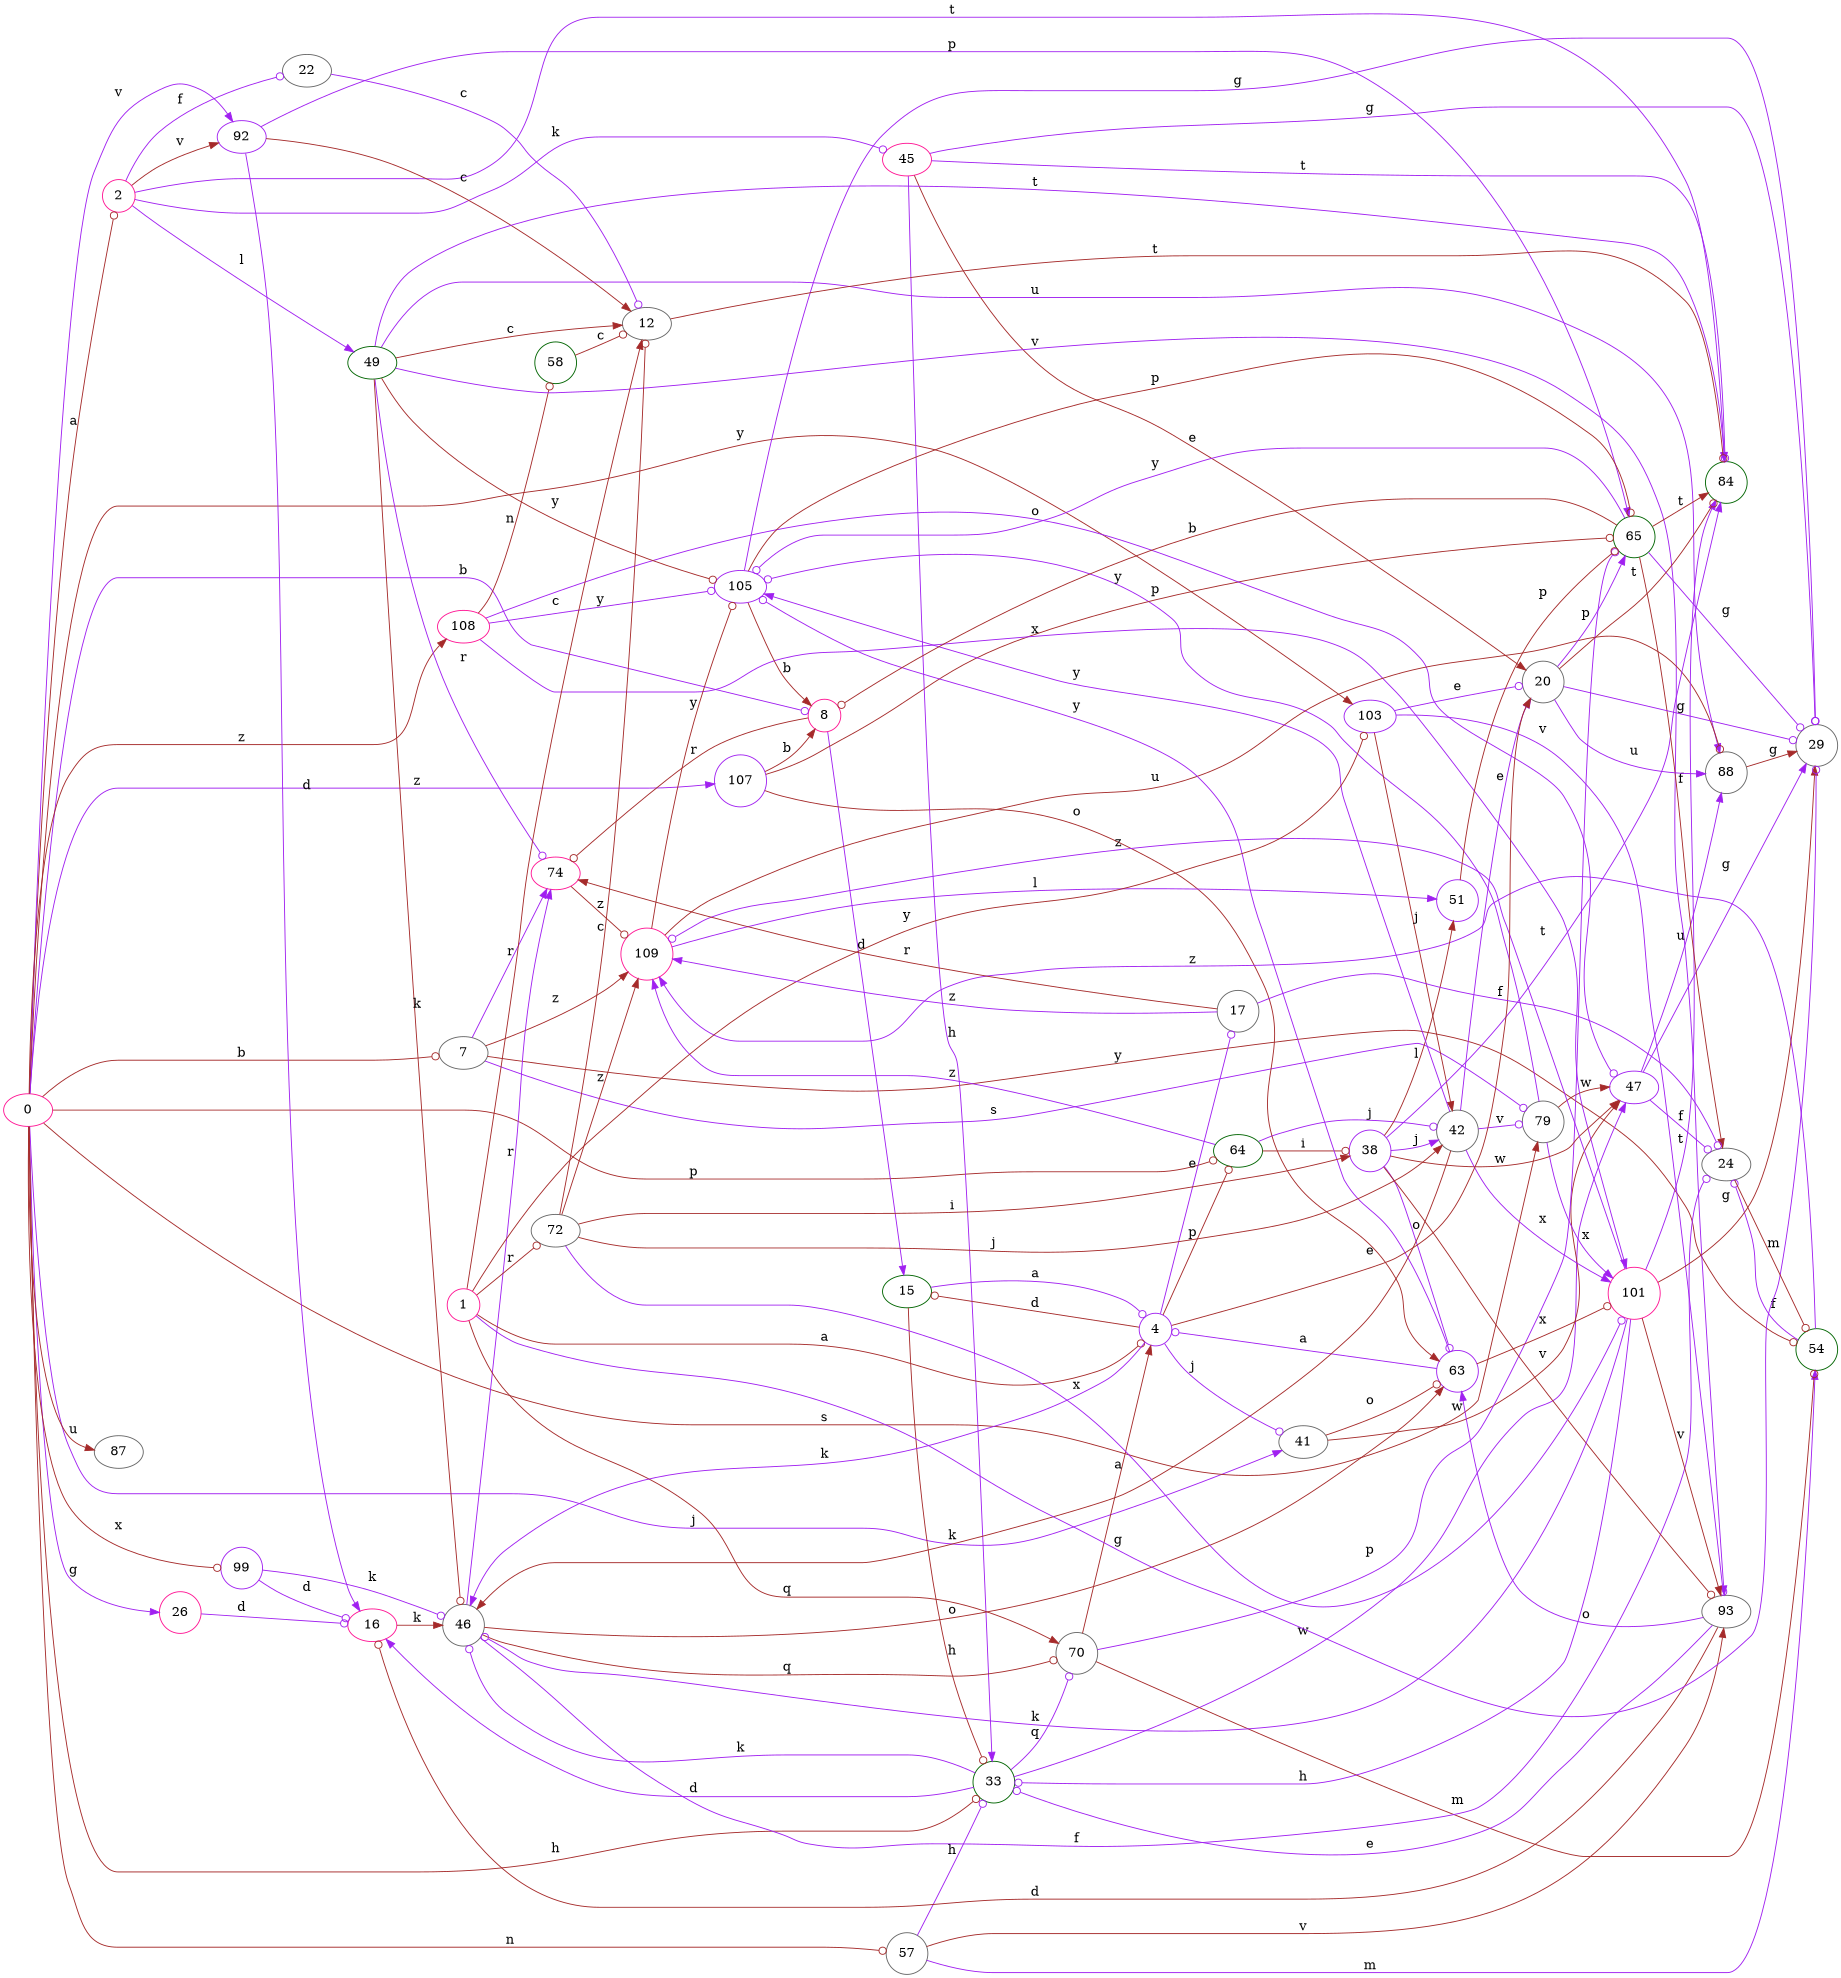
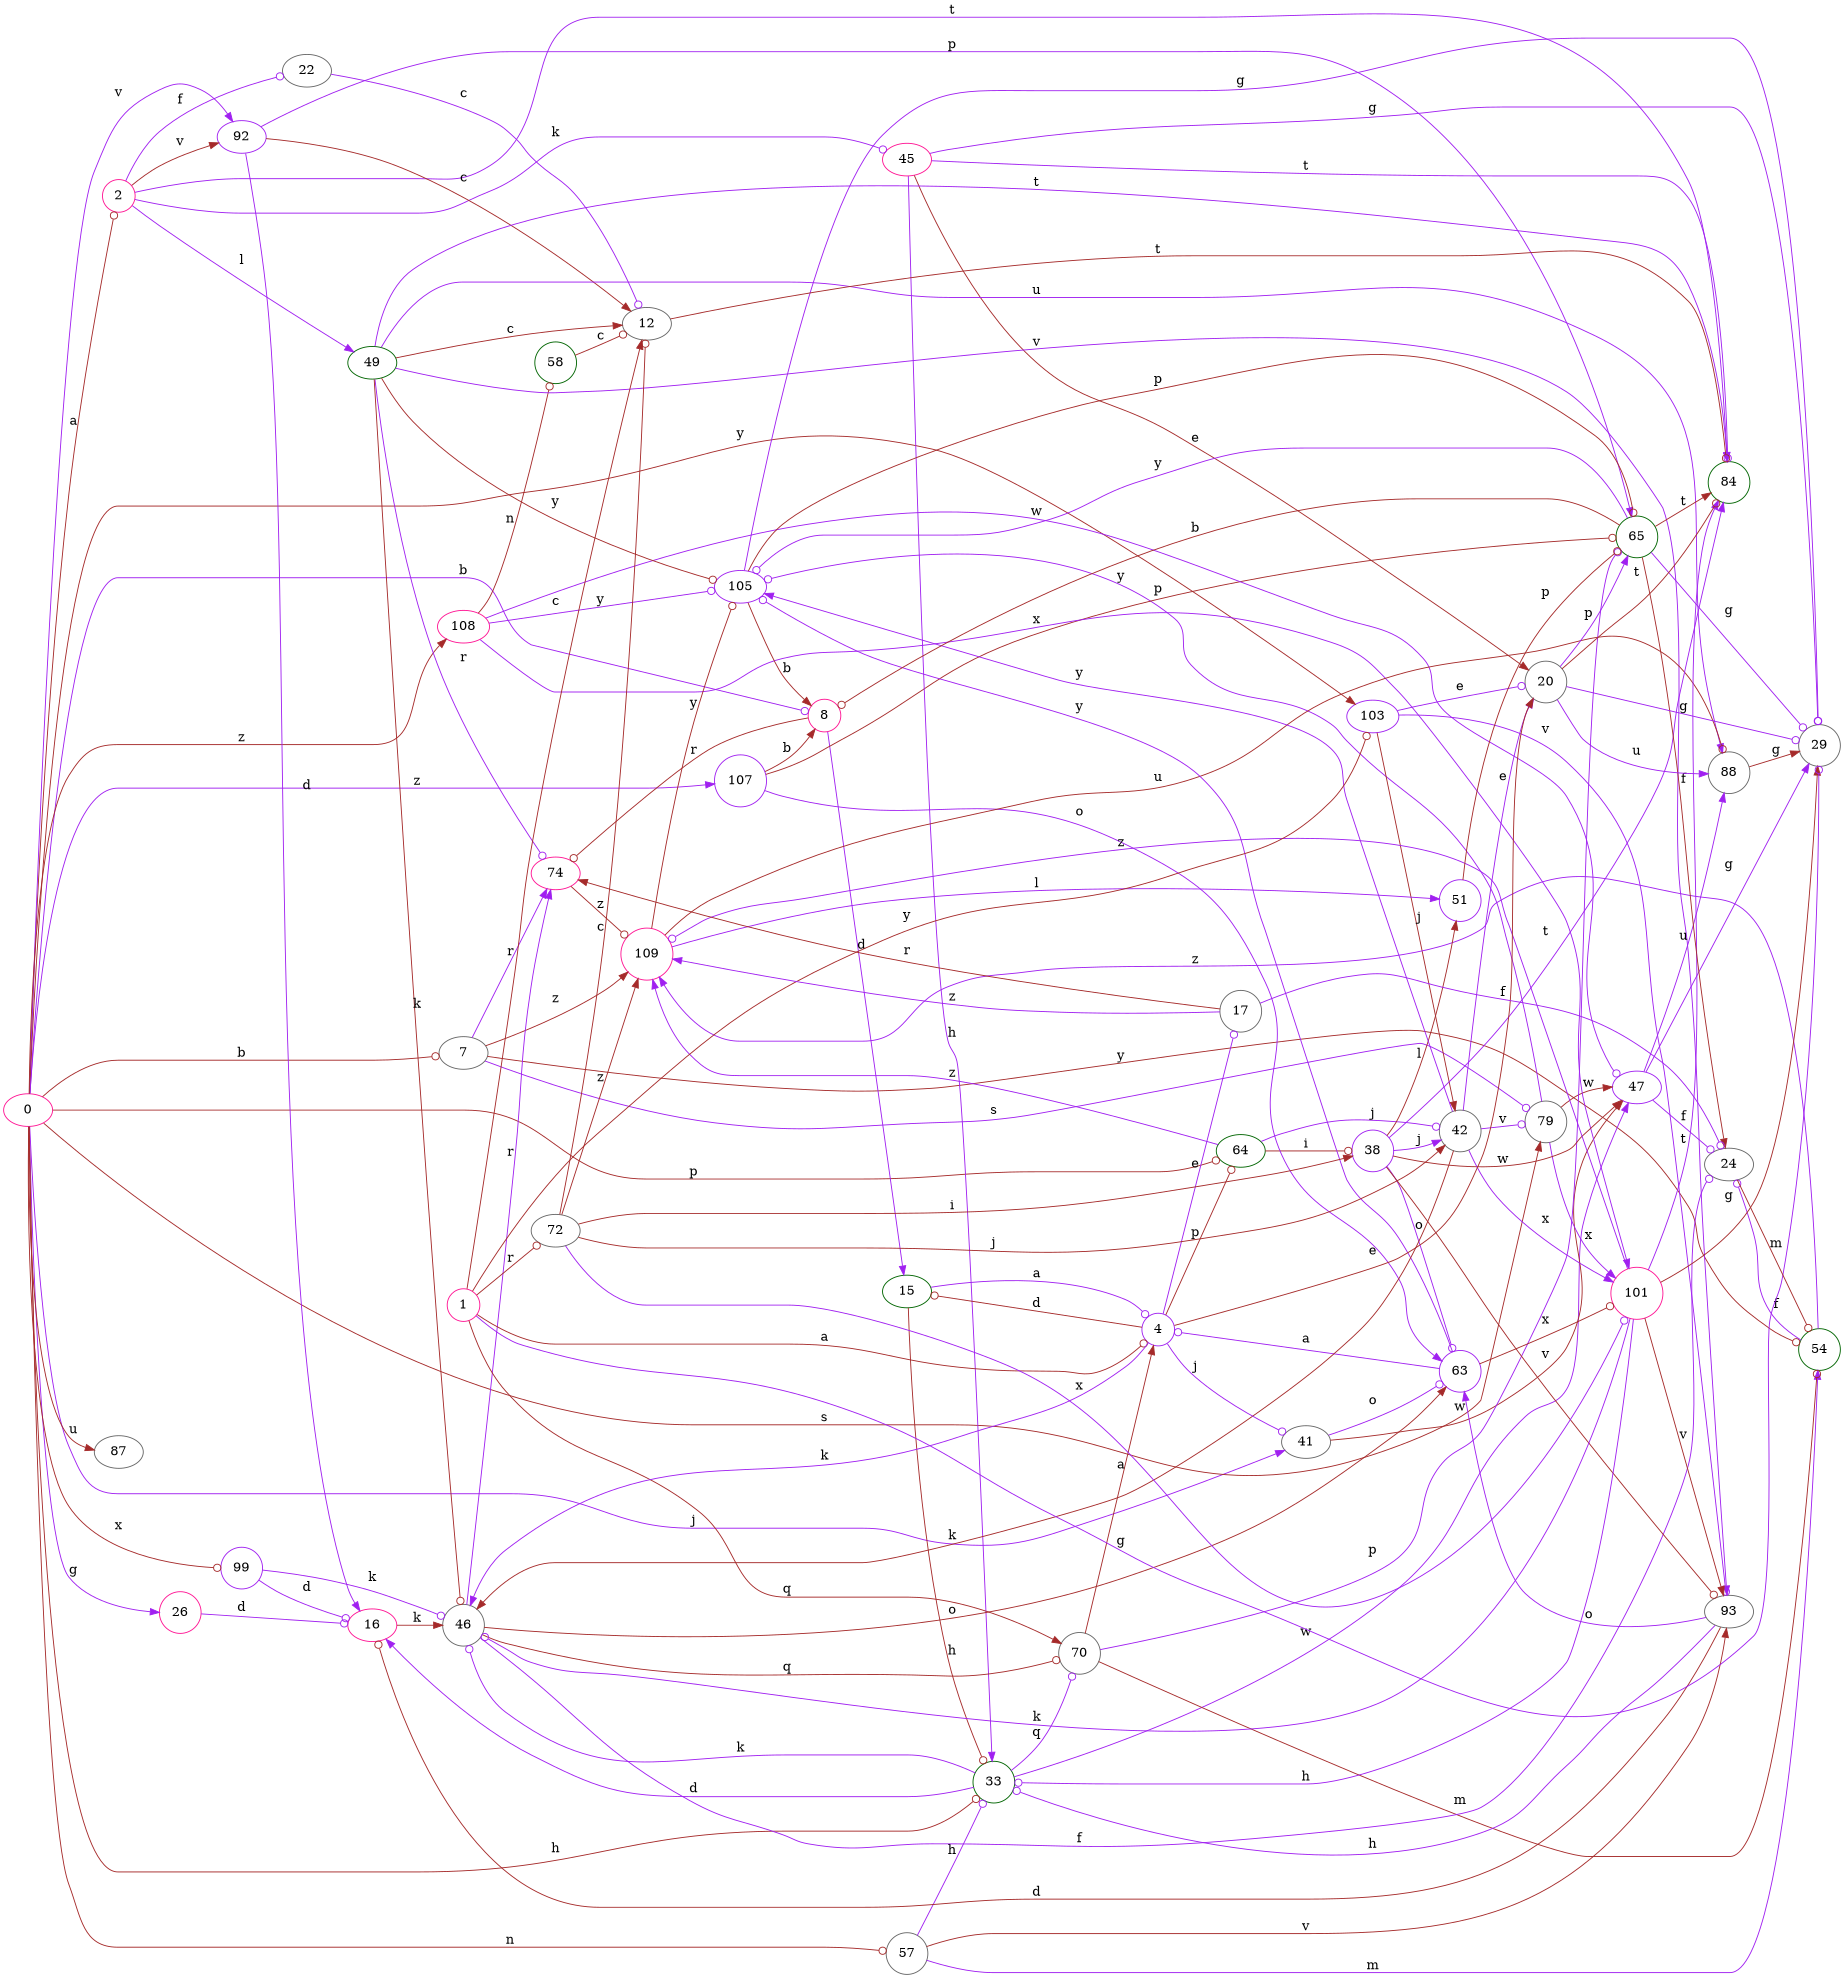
(1035, 512) -> (1037, 512)
(1231, 925) -> (1232, 924)
(1381, 1414) -> (1384, 1414)
(1370, 1844) -> (1373, 1844)
